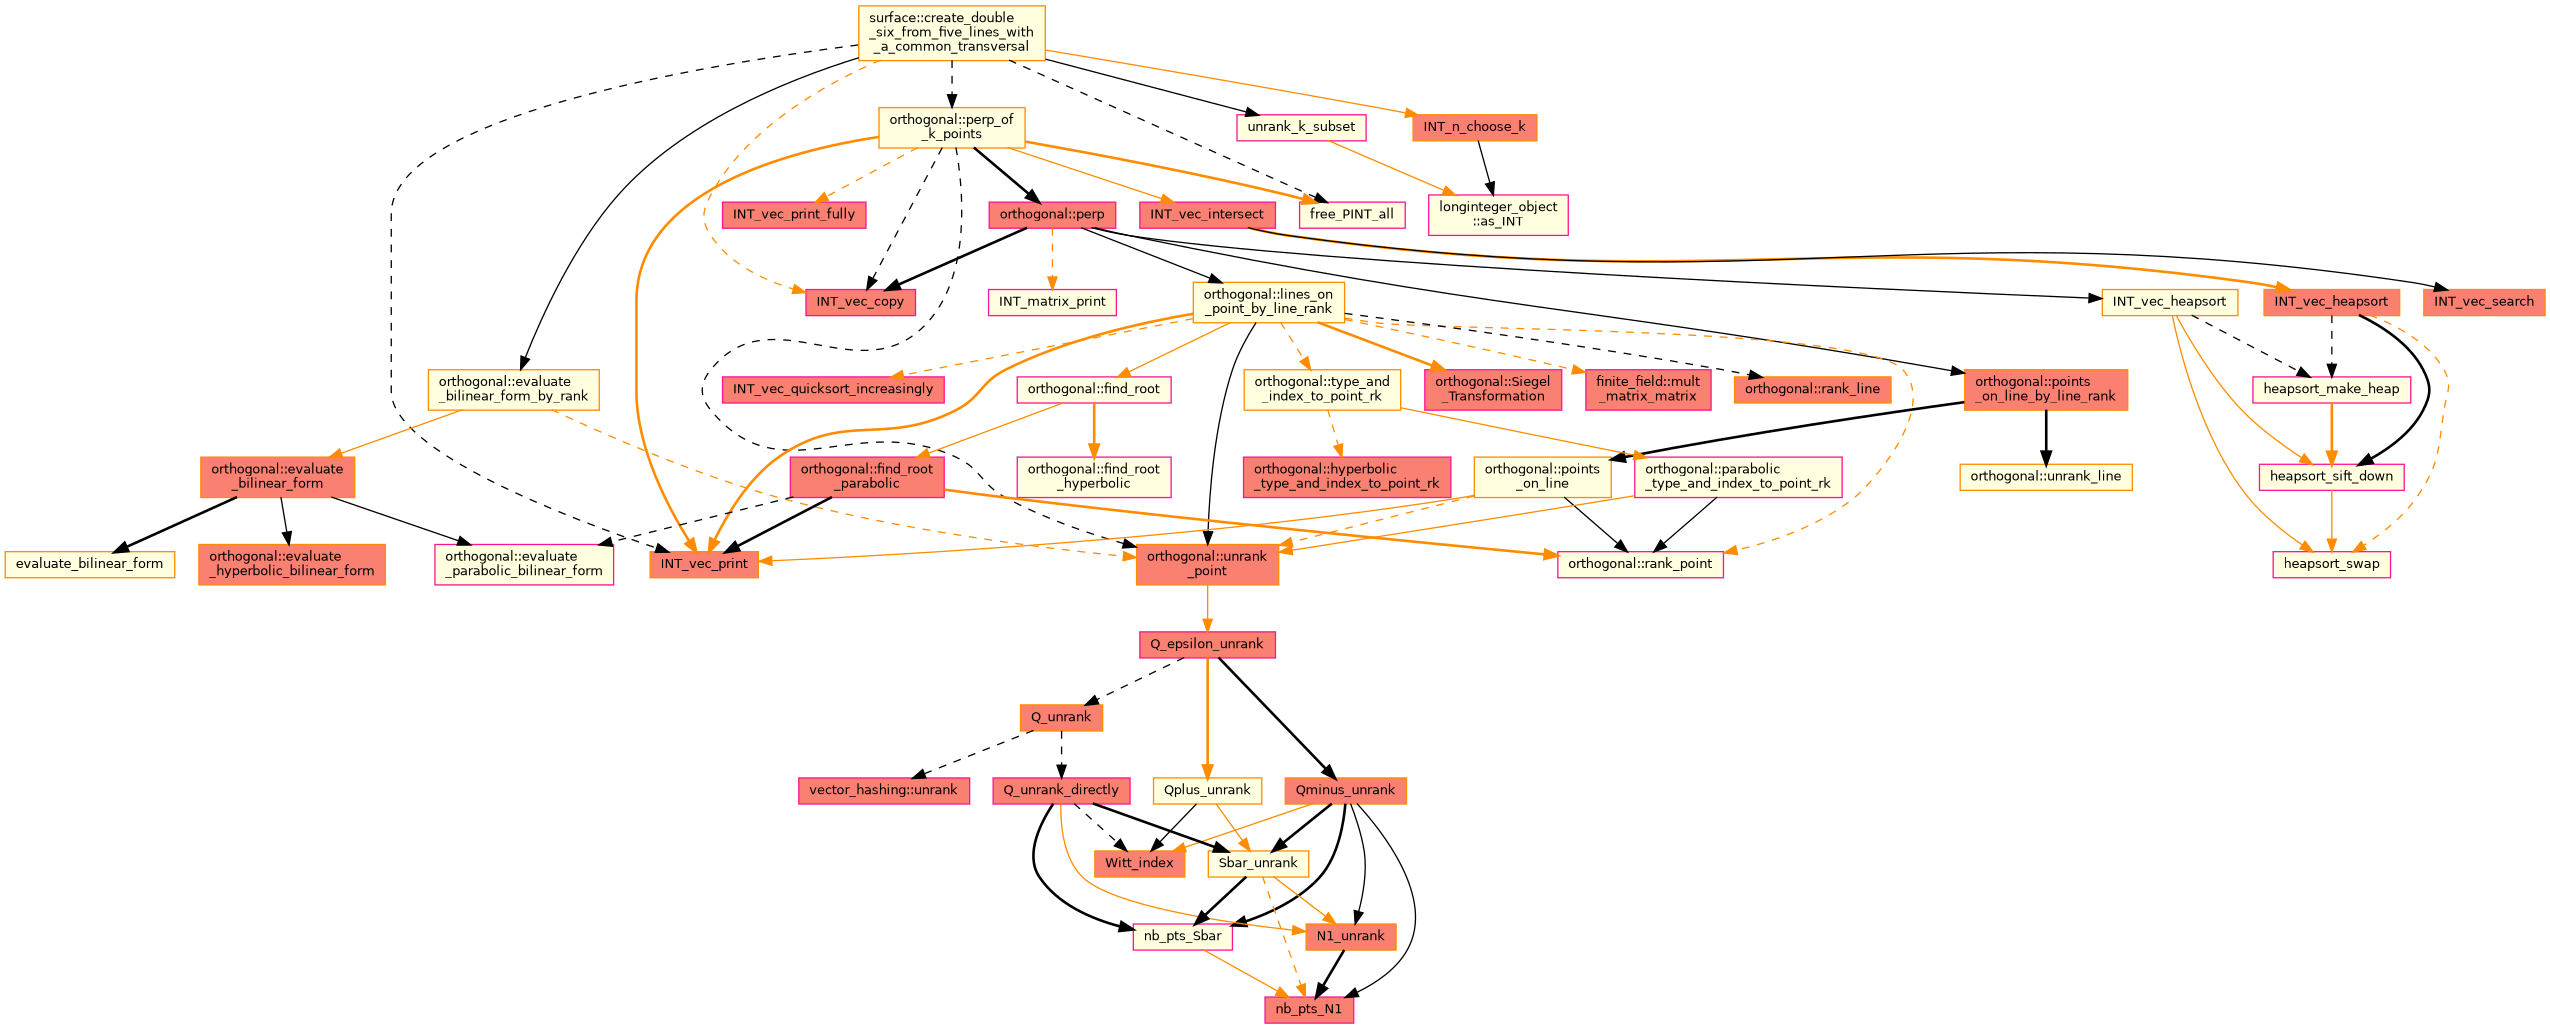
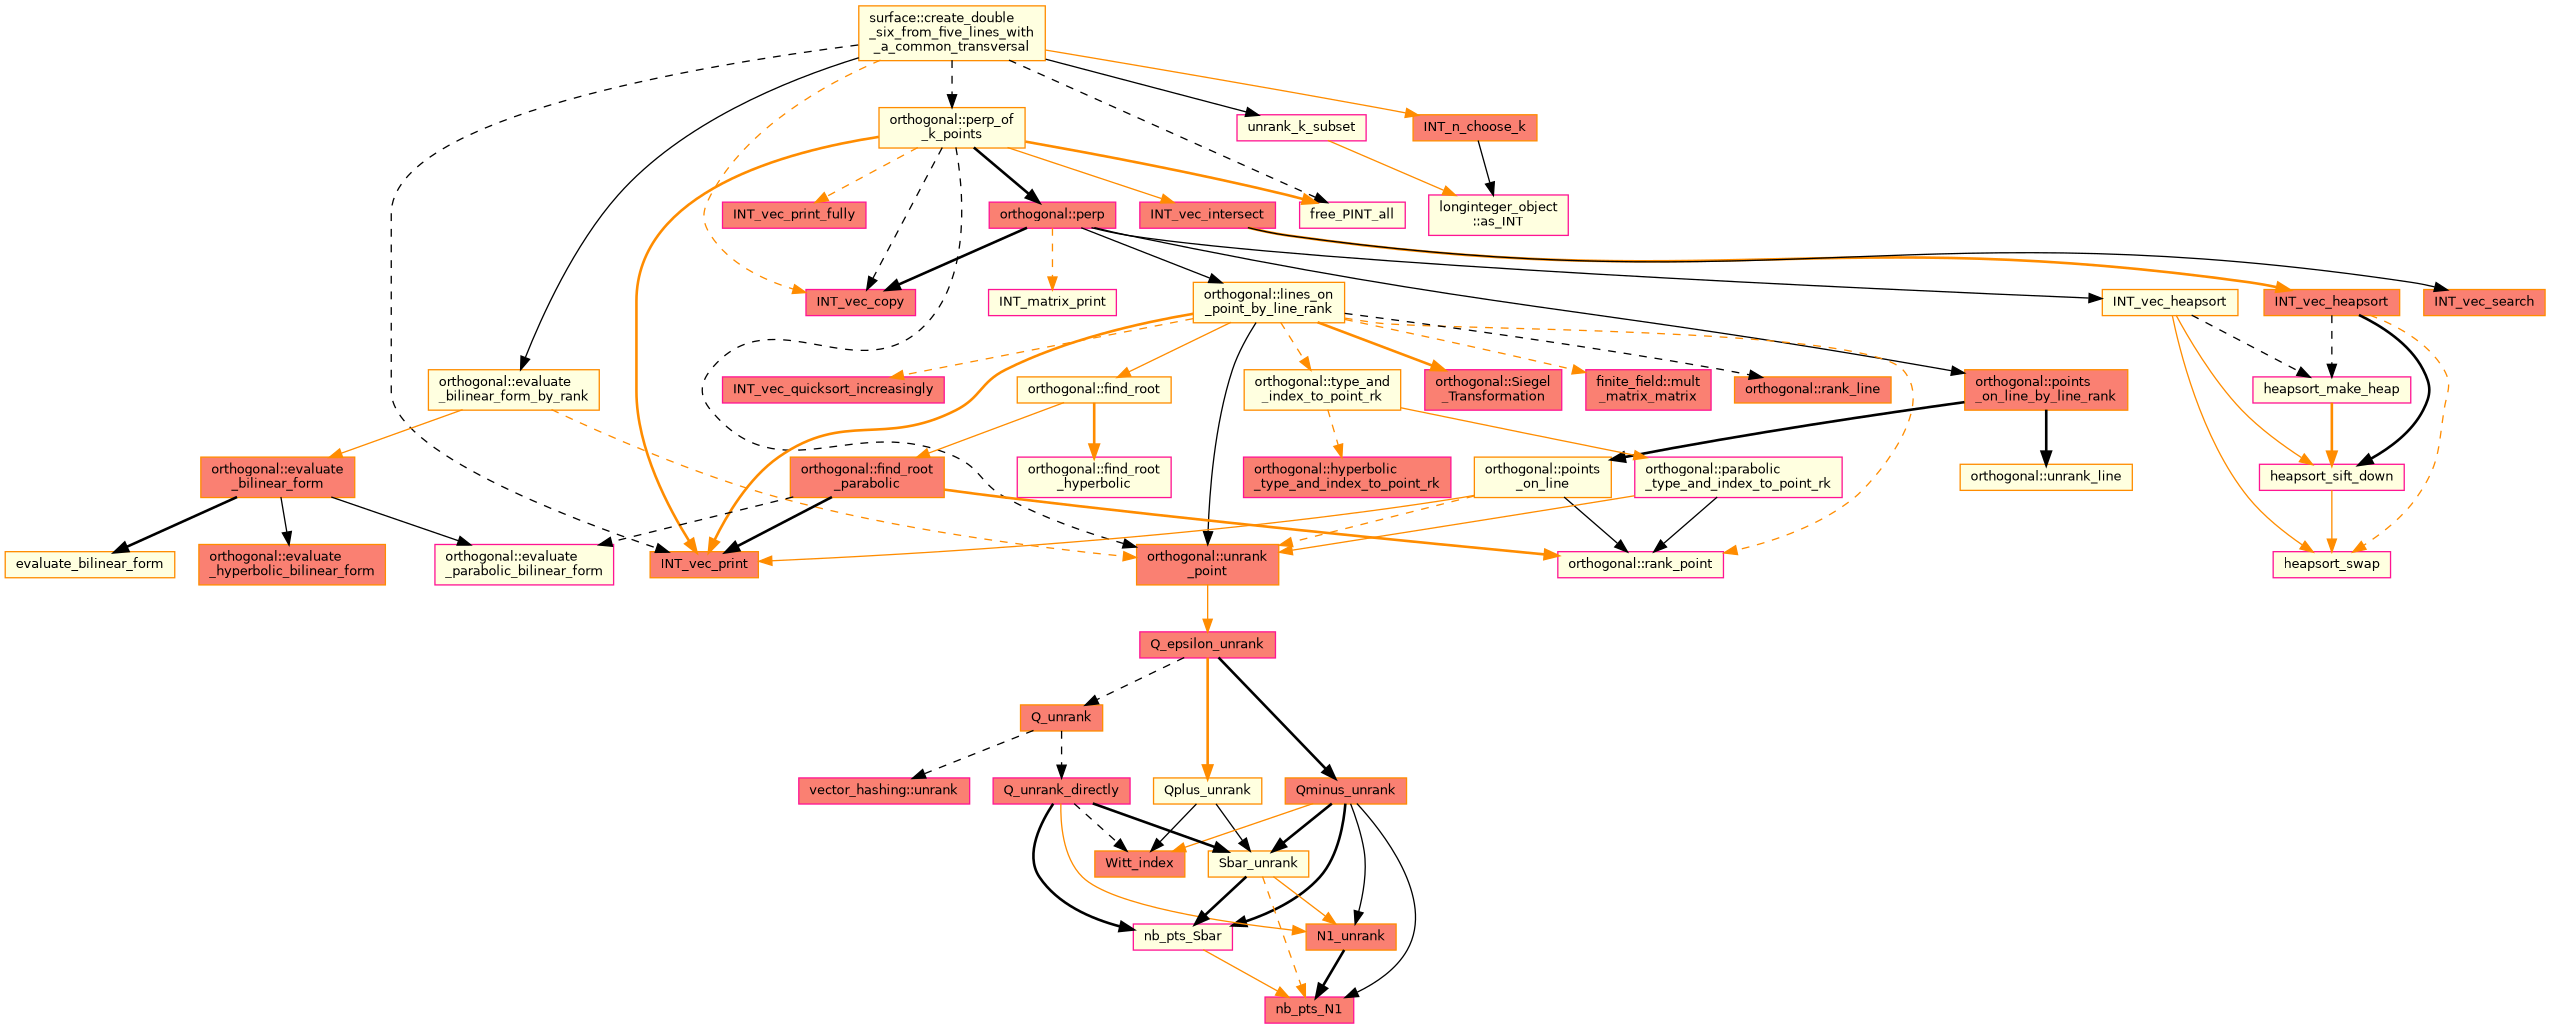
(1094, 390) -> (1094, 390)
(867, 477) -> (867, 477)
(1229, 822) -> (1229, 822)
